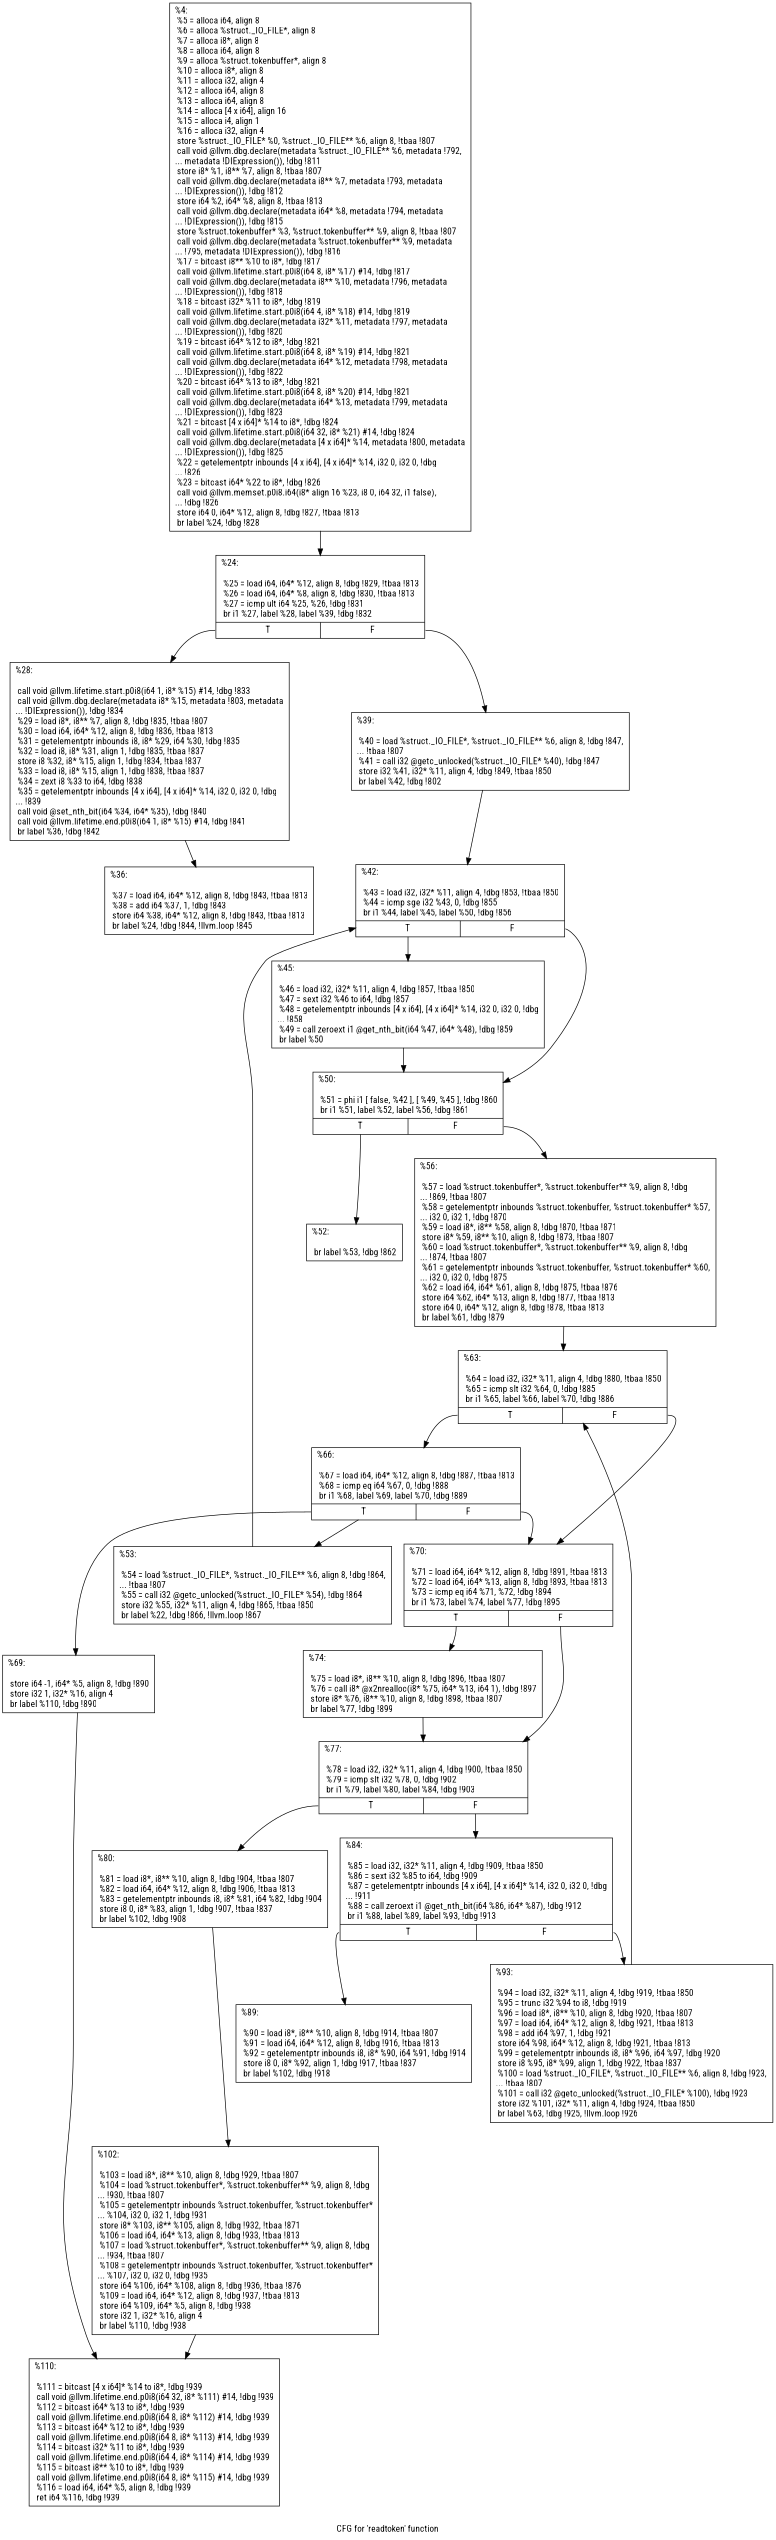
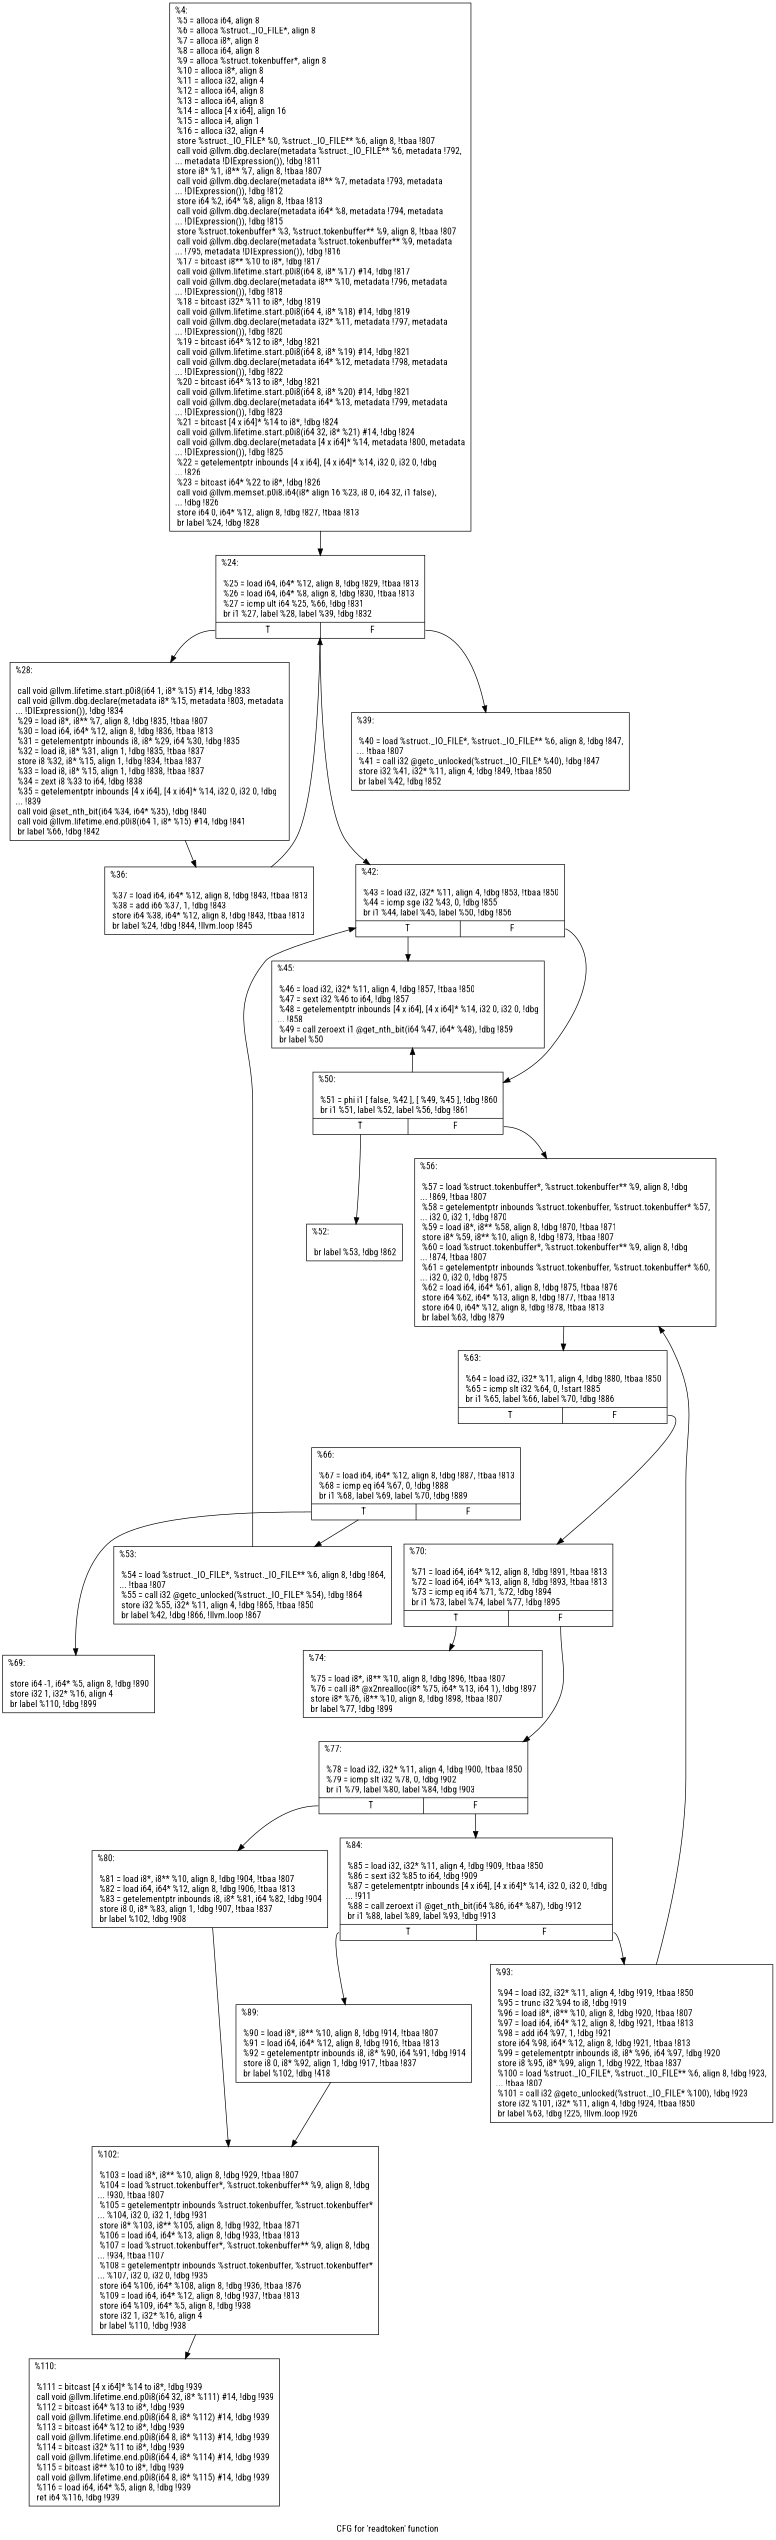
(293, 604) -> (293, 604)
none -> (313, 762)
(399, 782) -> (399, 782)
(476, 824) -> (325, 755)
(58, 832) -> (58, 832)
(168, 906) -> (168, 906)
(404, 1057) -> (412, 1063)
(463, 1318) -> (463, 1318)
(530, 1389) -> (532, 1389)
(438, 1424) -> none
(533, 1521) -> none
(190, 1615) -> (190, 1615)
(632, 1693) -> (686, 1647)
(53, 1704) -> (53, 1704)
(423, 1726) -> none
(73, 2035) -> none
(286, 2074) -> (286, 2074)
none -> (313, 2112)
(567, 2114) -> (567, 2114)
(131, 2256) -> (131, 2256)
